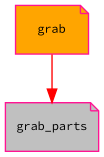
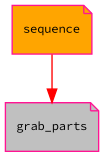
(52, 30) -> (52, 30)
